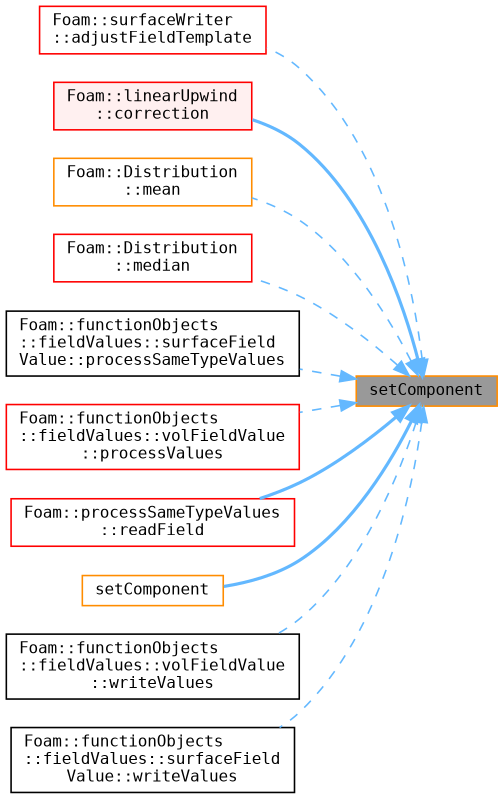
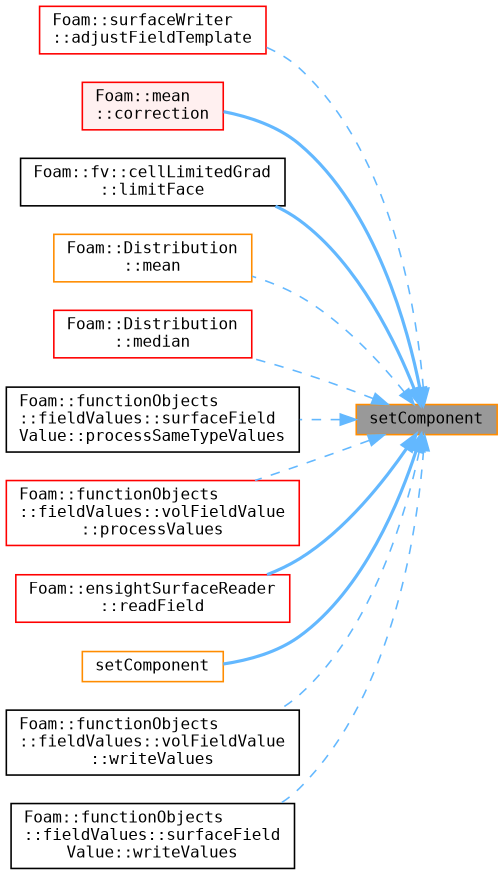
(153, 106) -> (153, 106)
none -> (153, 182)
(153, 522) -> (153, 598)
